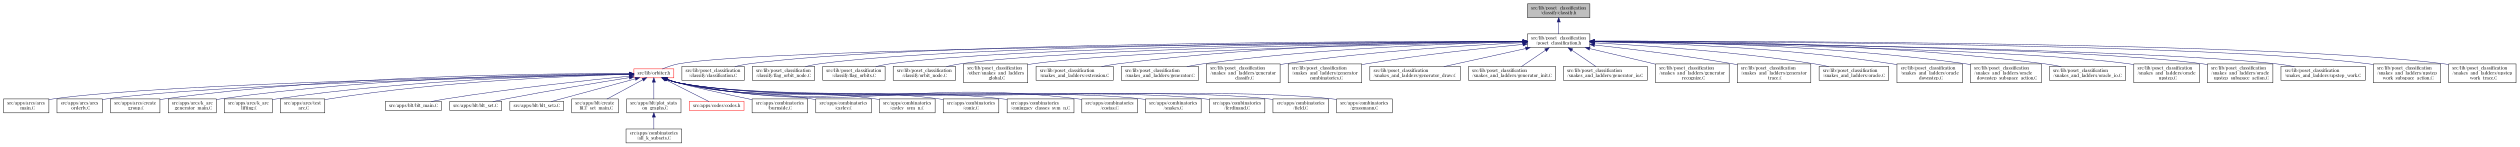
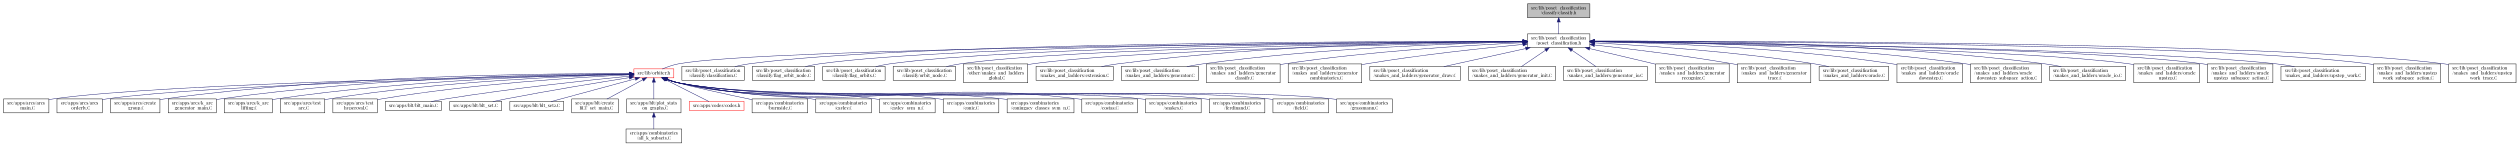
none -> (355, 106)
